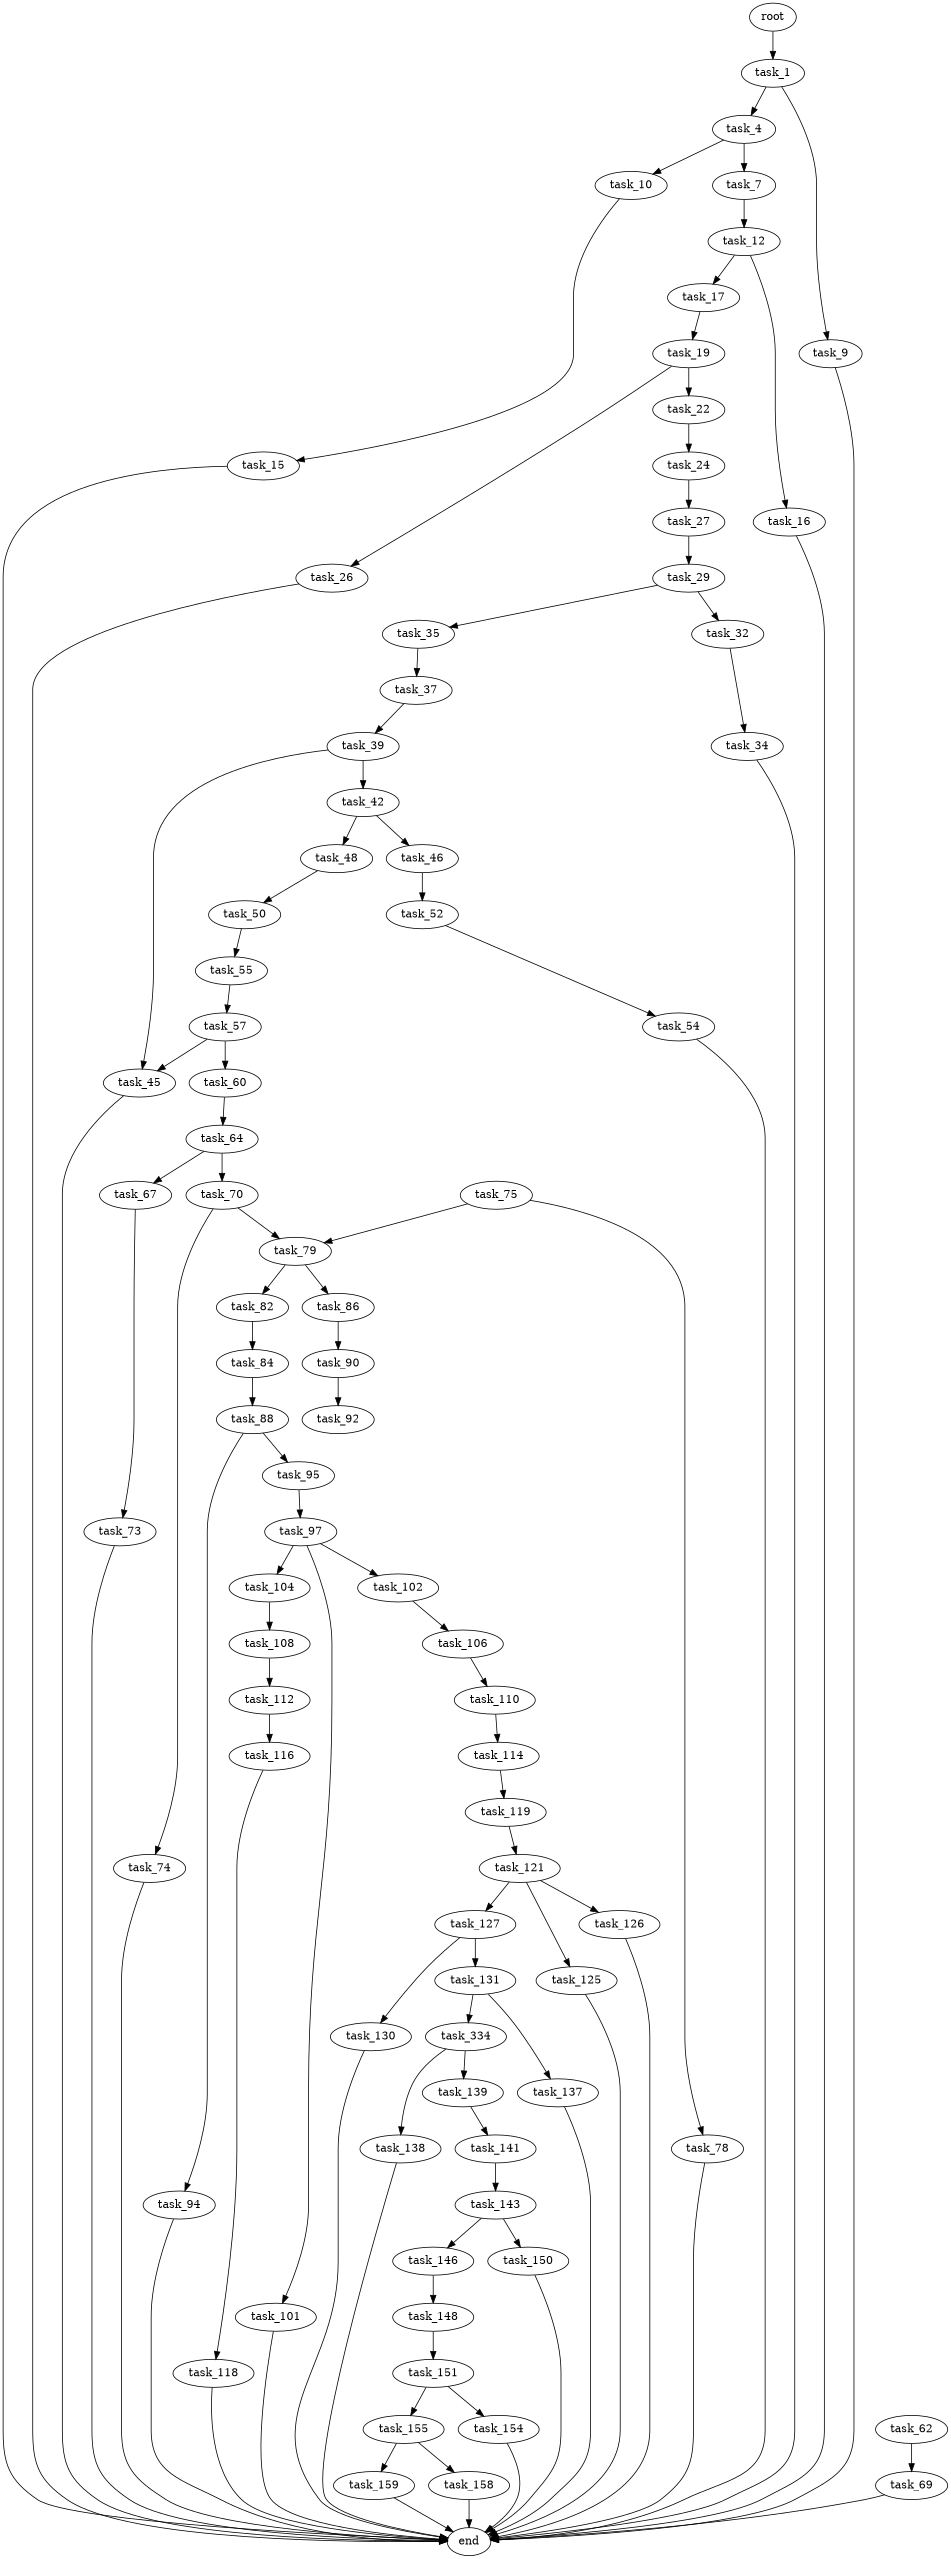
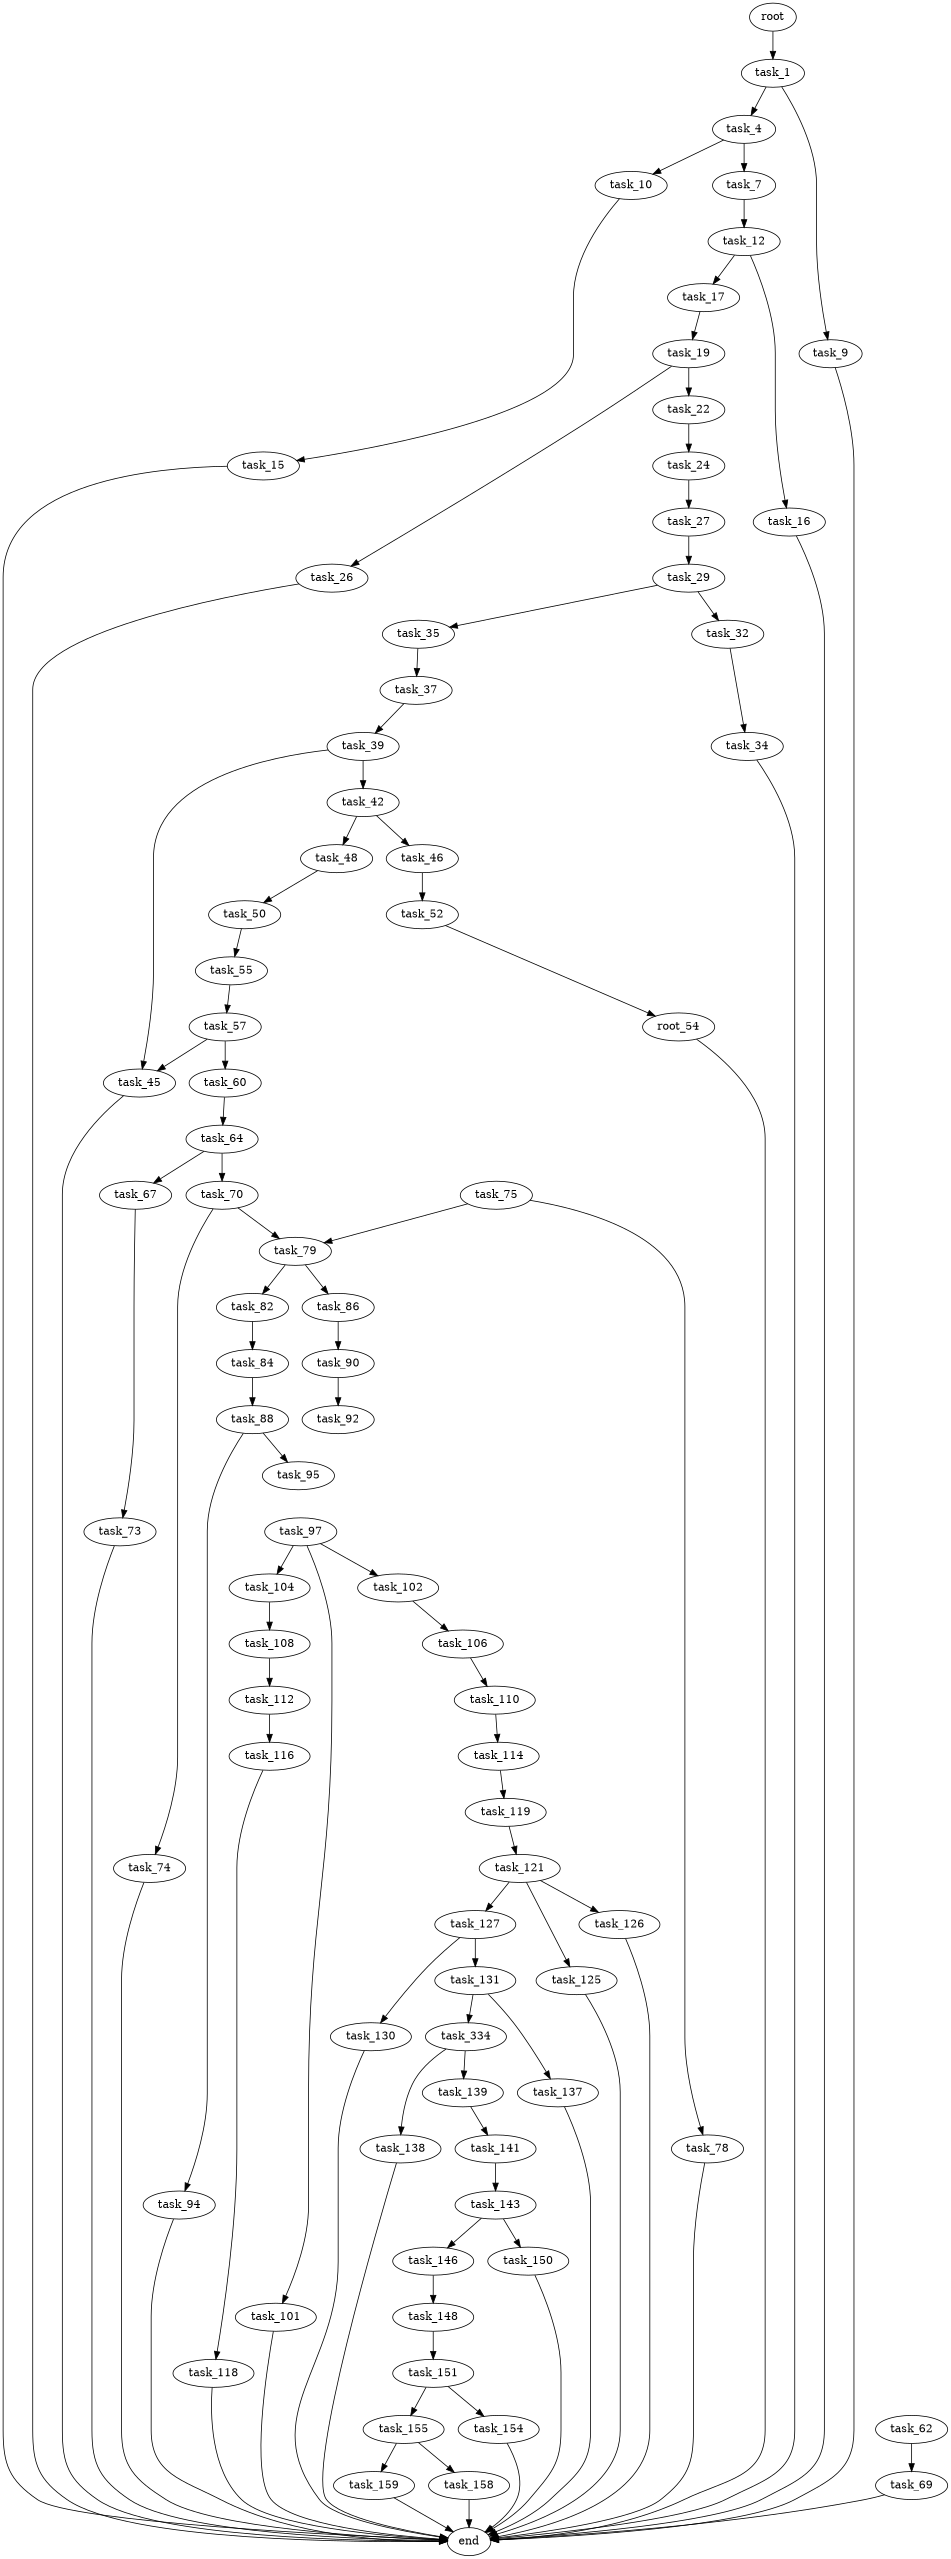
(679, 1027) -> (679, 1027)
(299, 1500) -> none
